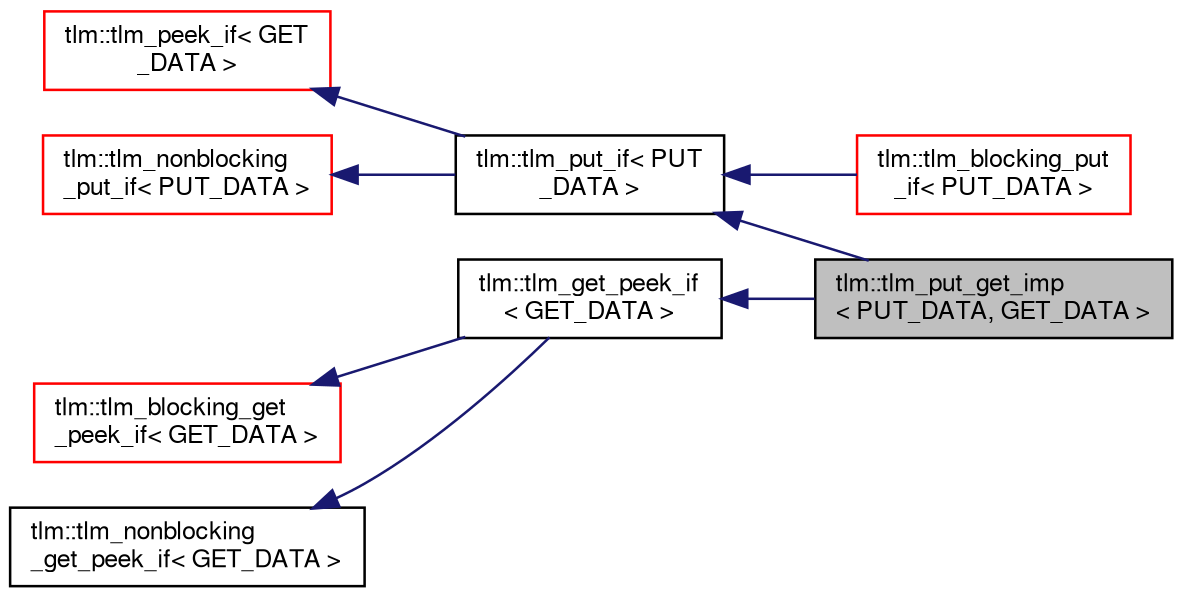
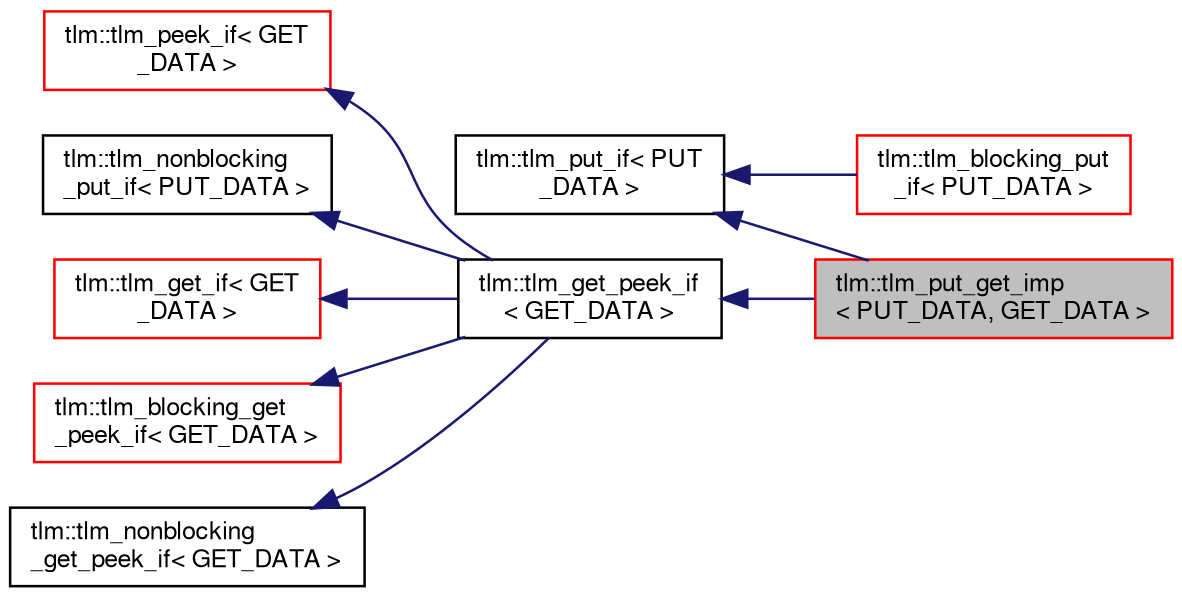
(401, 117) -> (417, 185)
(187, 175) -> (187, 175)
(407, 175) -> (401, 241)
none -> (187, 299)
(994, 299) -> (994, 299)
